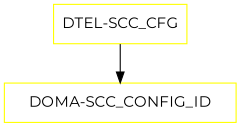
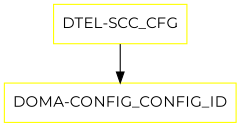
(120, 103) -> (120, 103)
